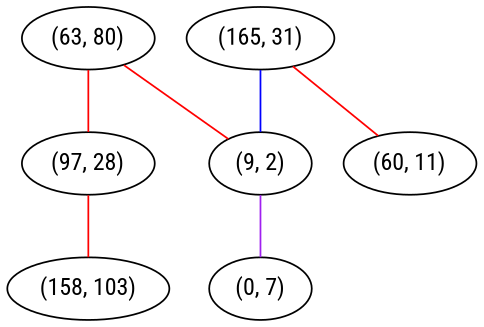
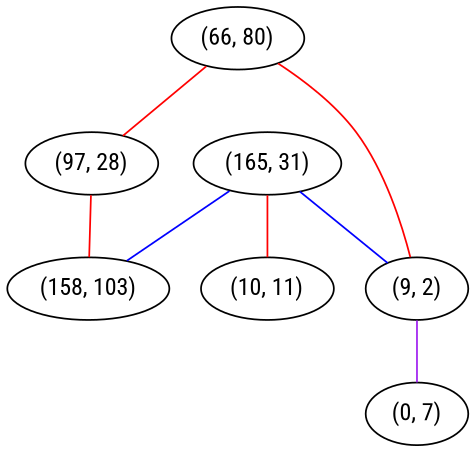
(88, 38) -> (238, 38)
(410, 163) -> (267, 289)
none -> (178, 226)
